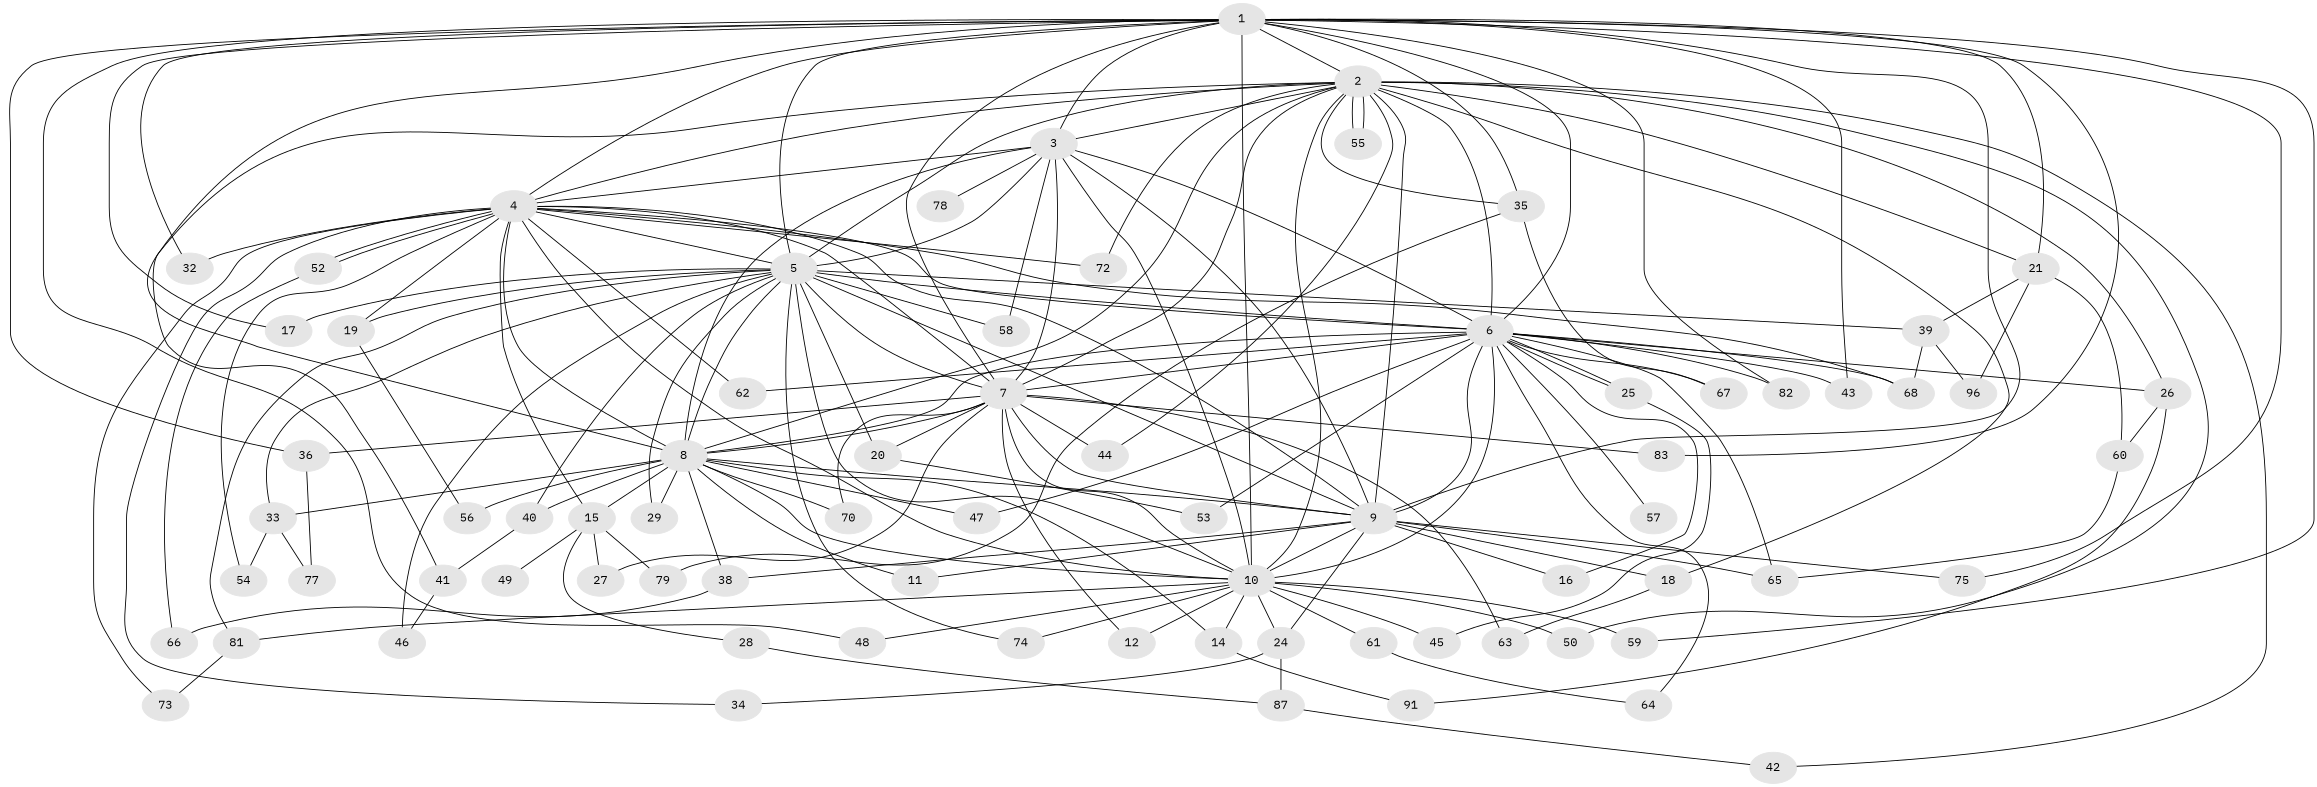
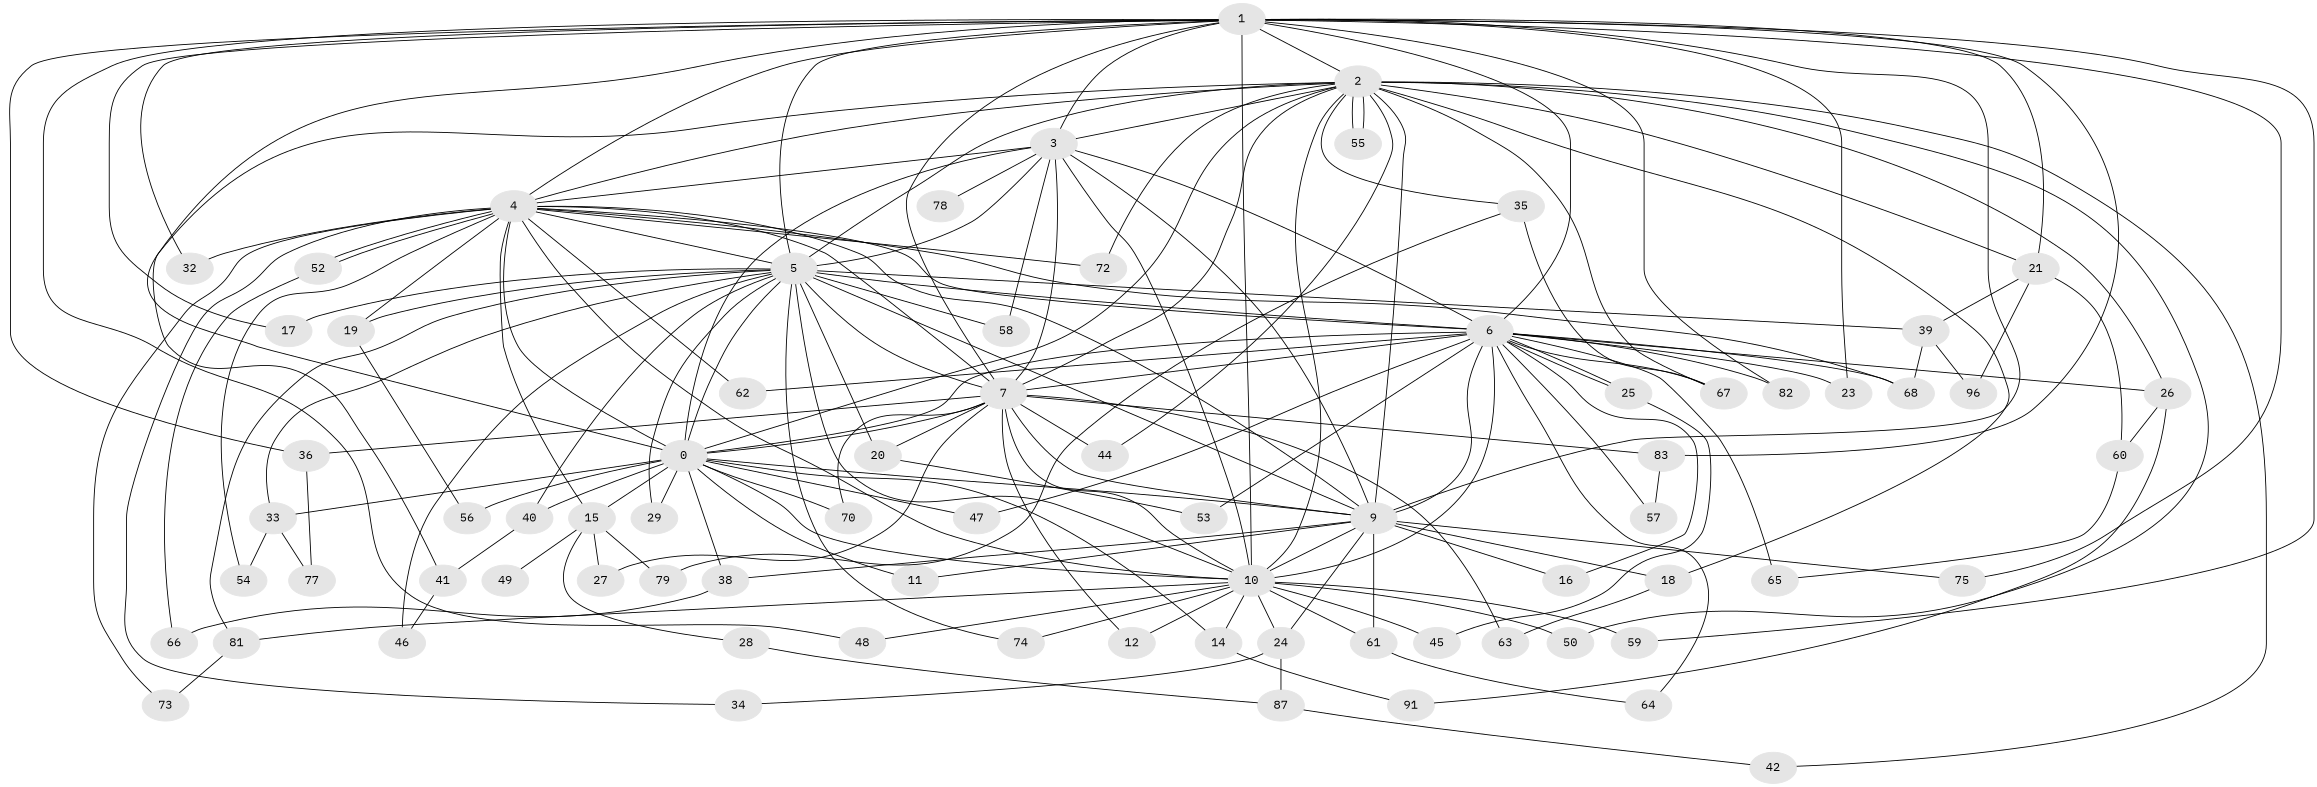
(1414, 75) -> none
(1476, 178) -> (1562, 204)
(1849, 393) -> (1849, 393)
(684, 456) -> (684, 456)
none -> (1657, 487)
(1575, 546) -> (1374, 581)
